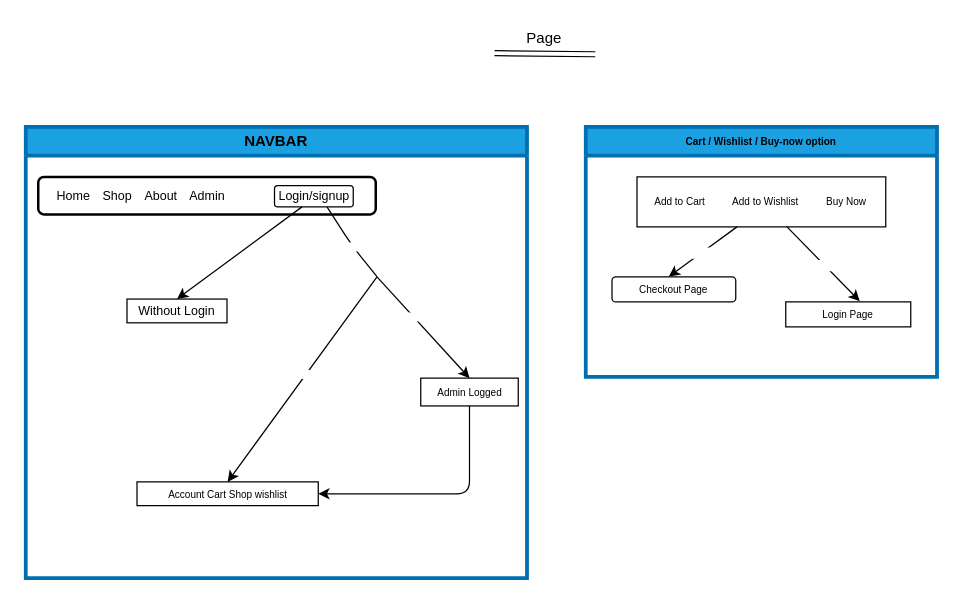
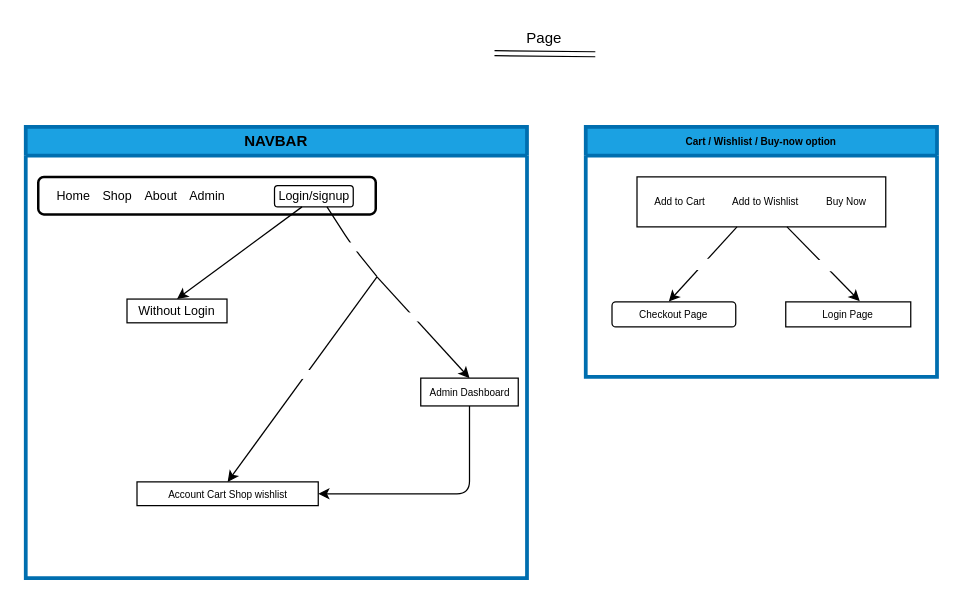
(674, 289) -> (674, 314)
(470, 392) -> (470, 392)
